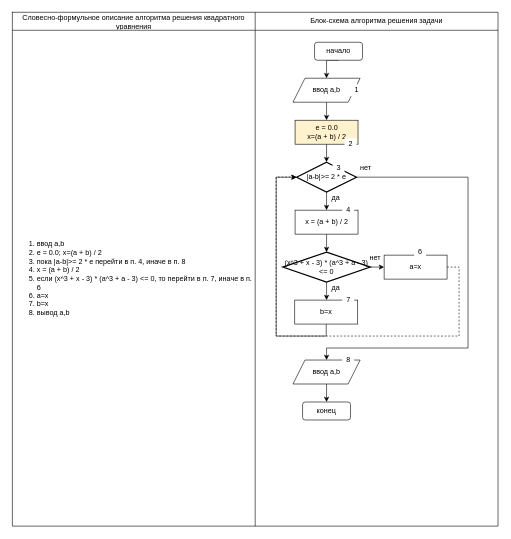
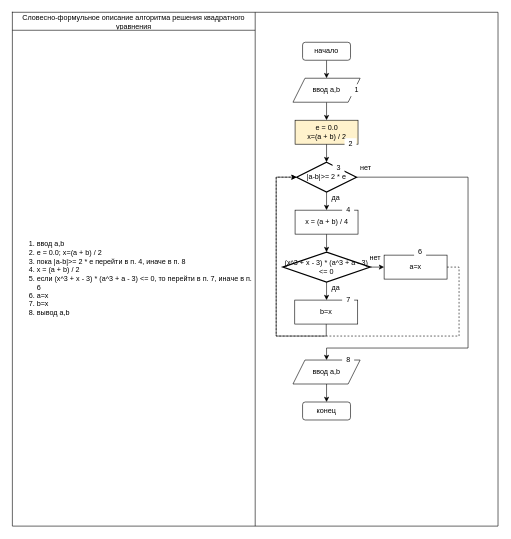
(377, 21) -> none
(339, 51) -> (327, 51)
(327, 222) -> (327, 222)
